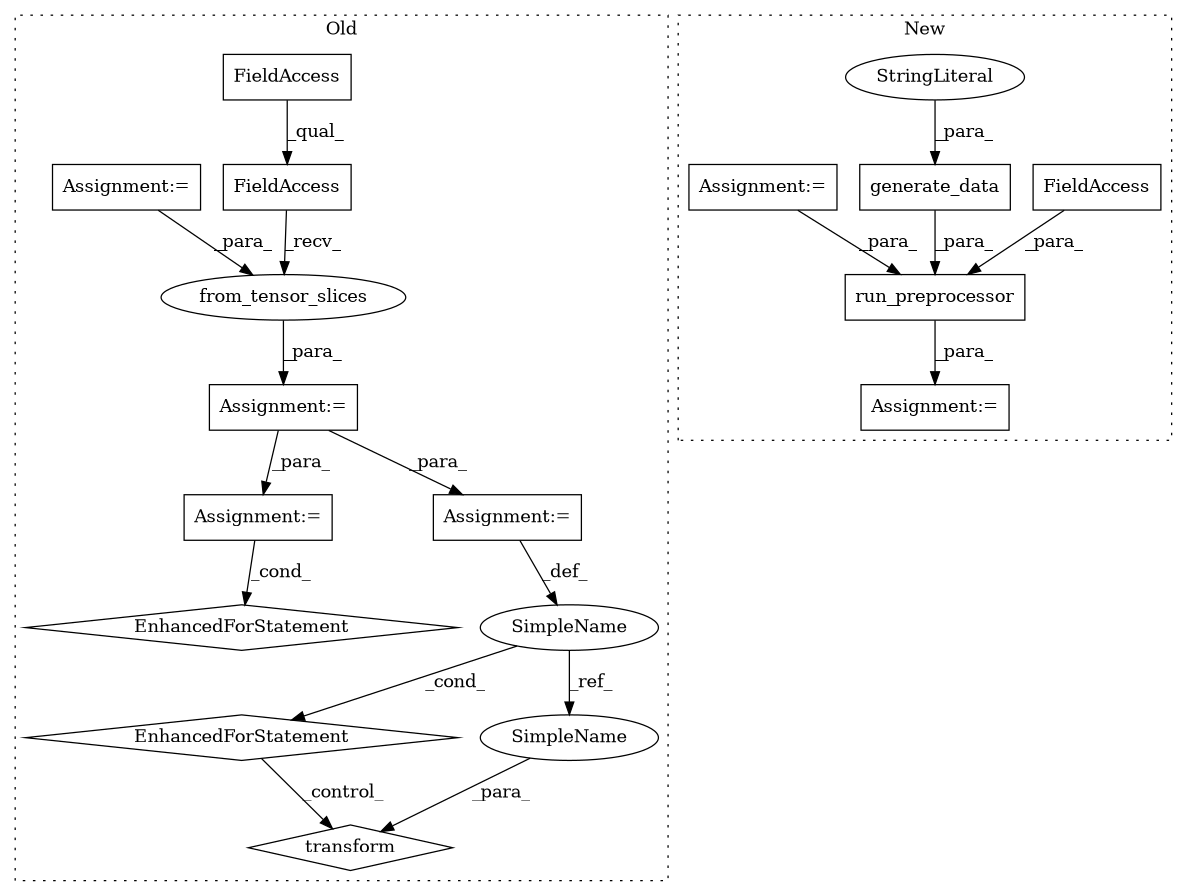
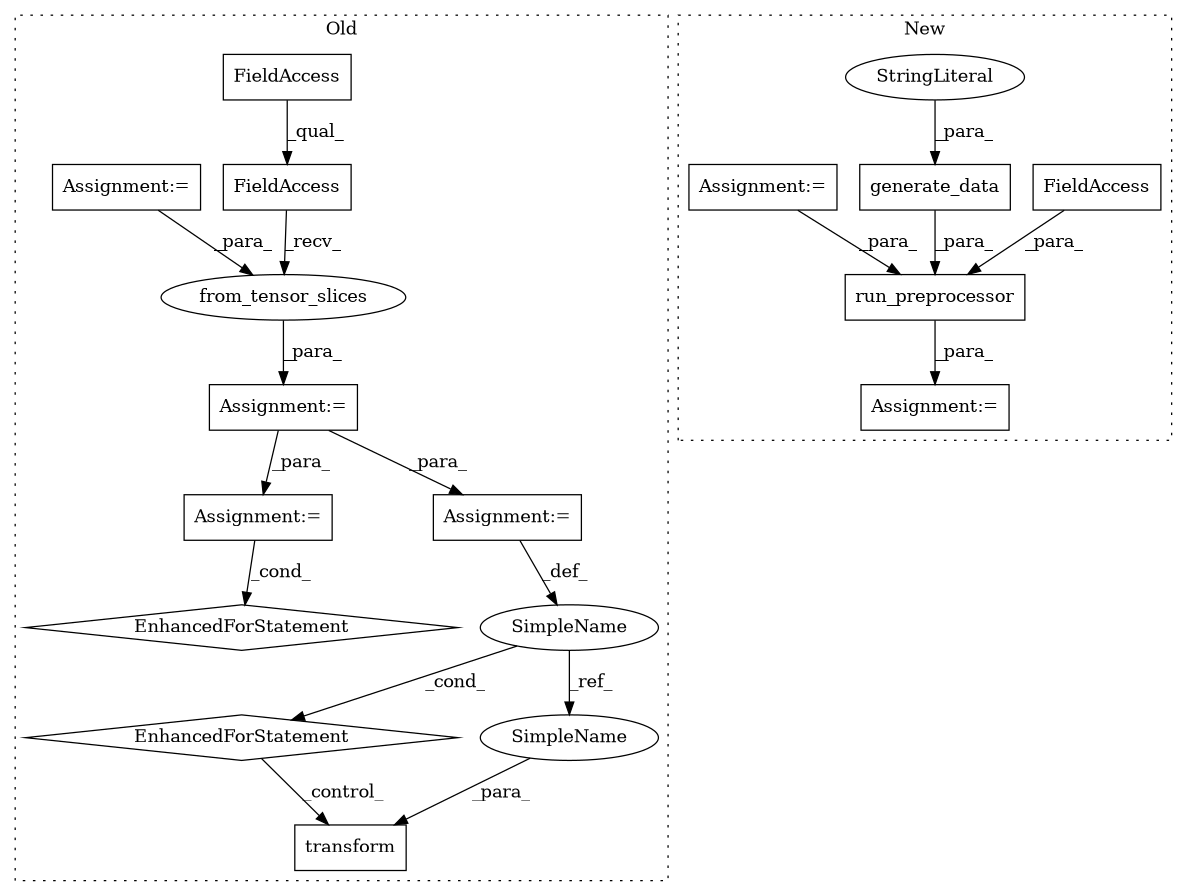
(350, 848) -> (350, 848)
